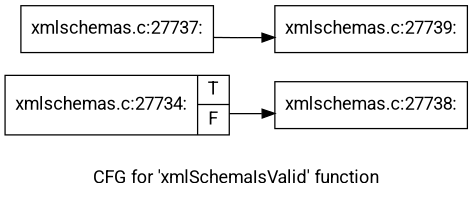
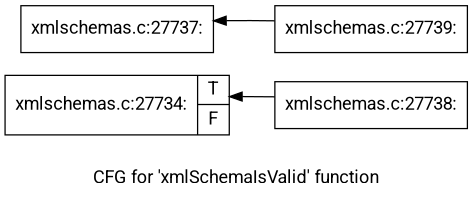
(238, 38) -> (250, 21)
(246, 114) -> (259, 97)
